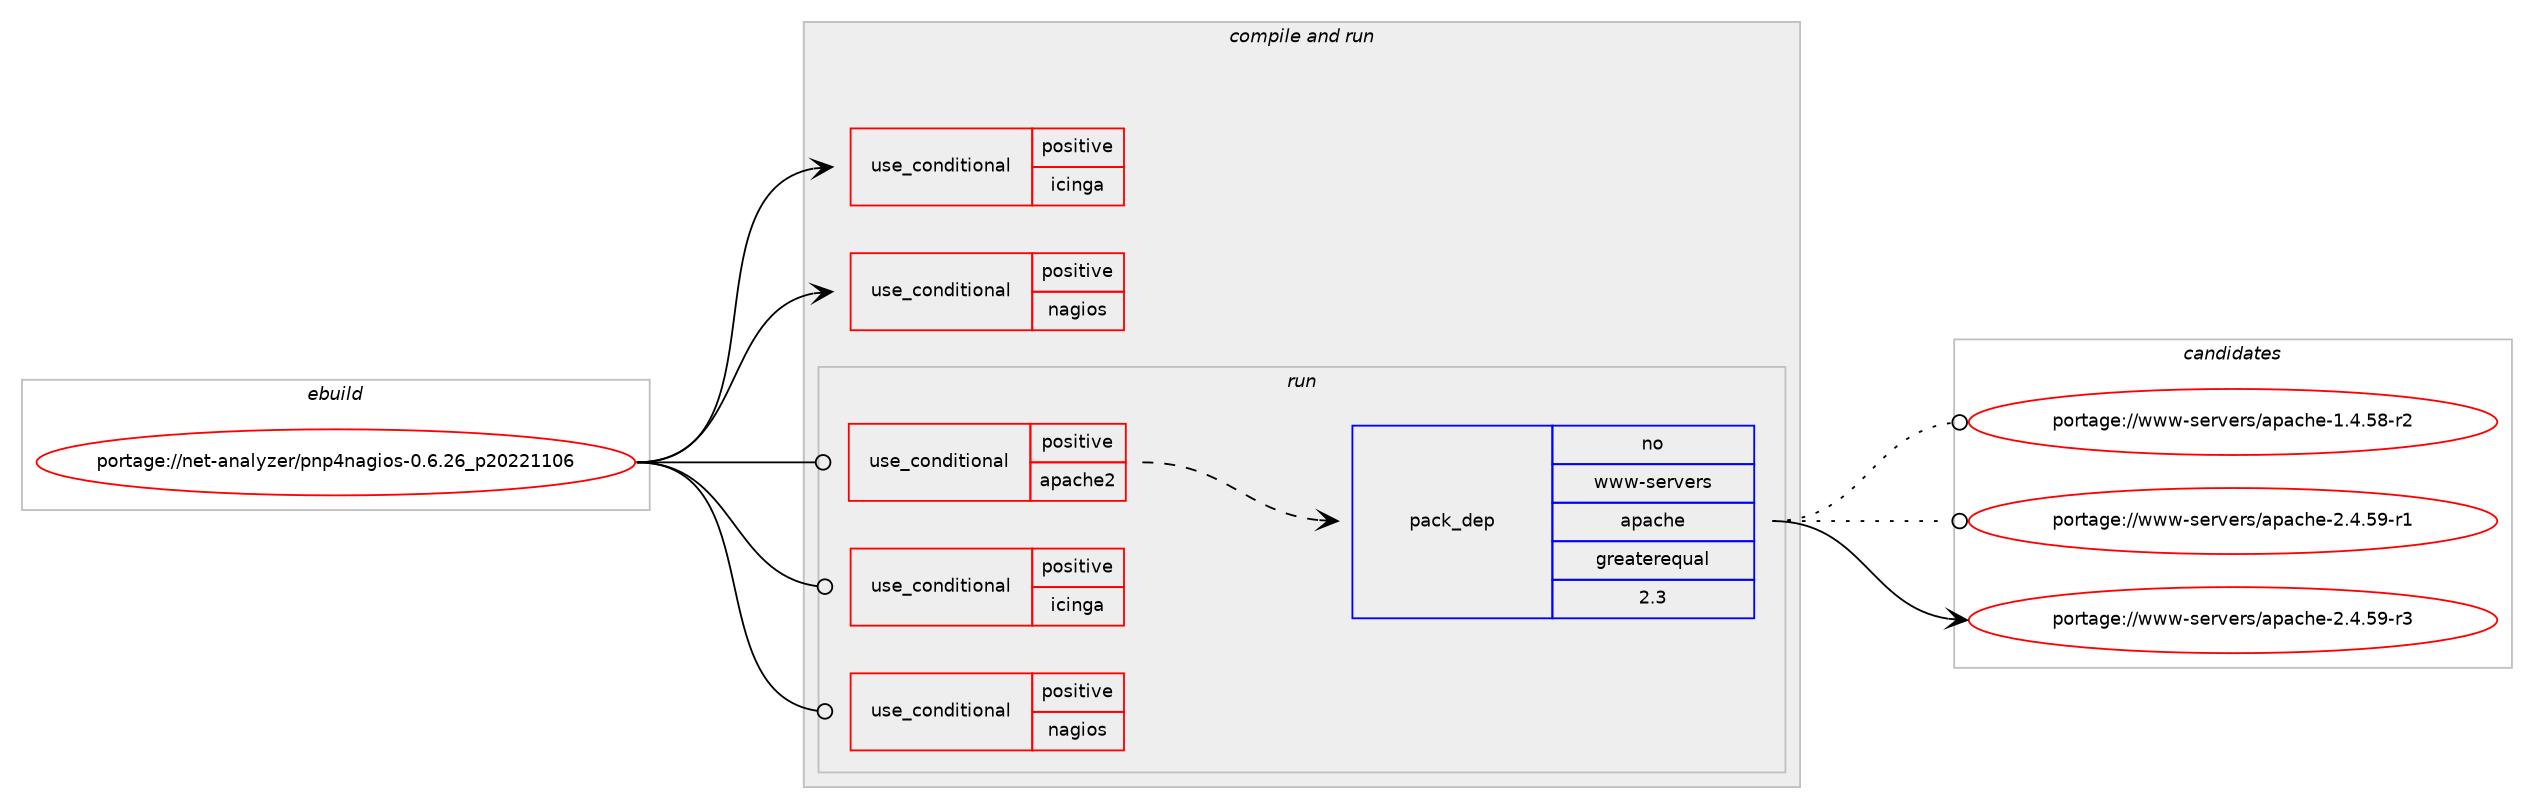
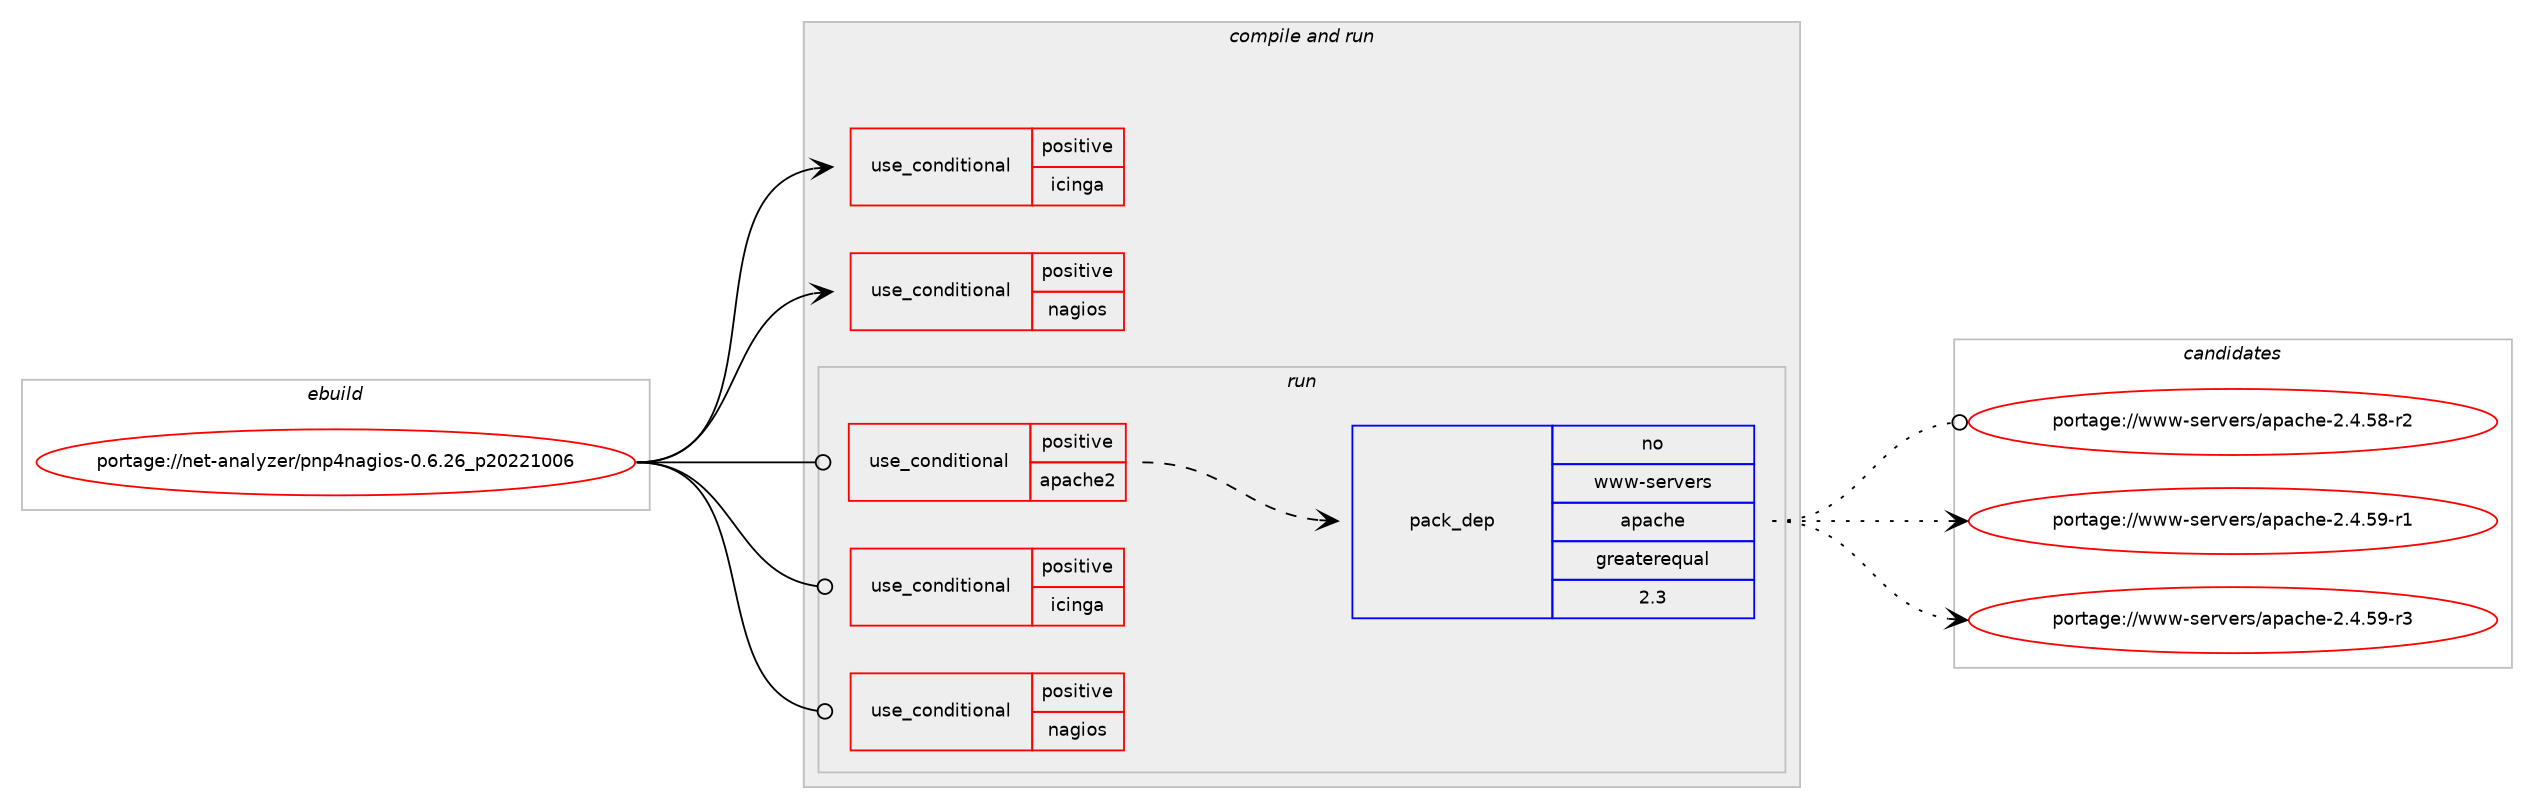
(2233, 422) -> (2233, 422)
(336, 462) -> (336, 462)
(1860, 521) -> (1860, 521)
(1863, 564) -> (1863, 564)
